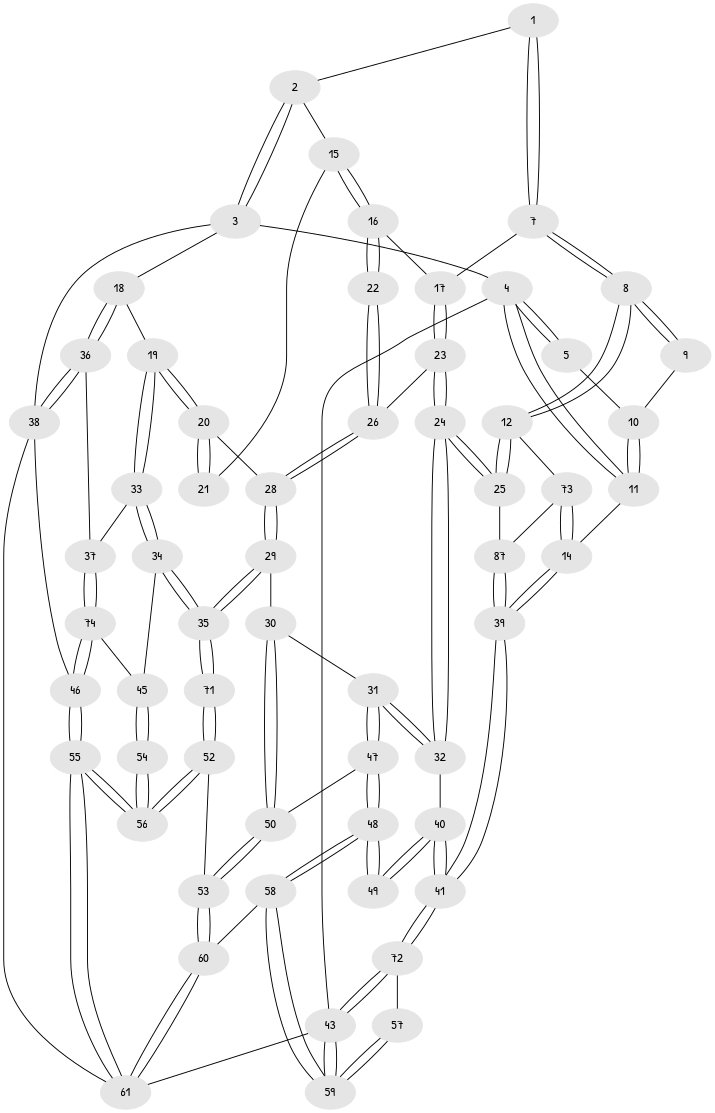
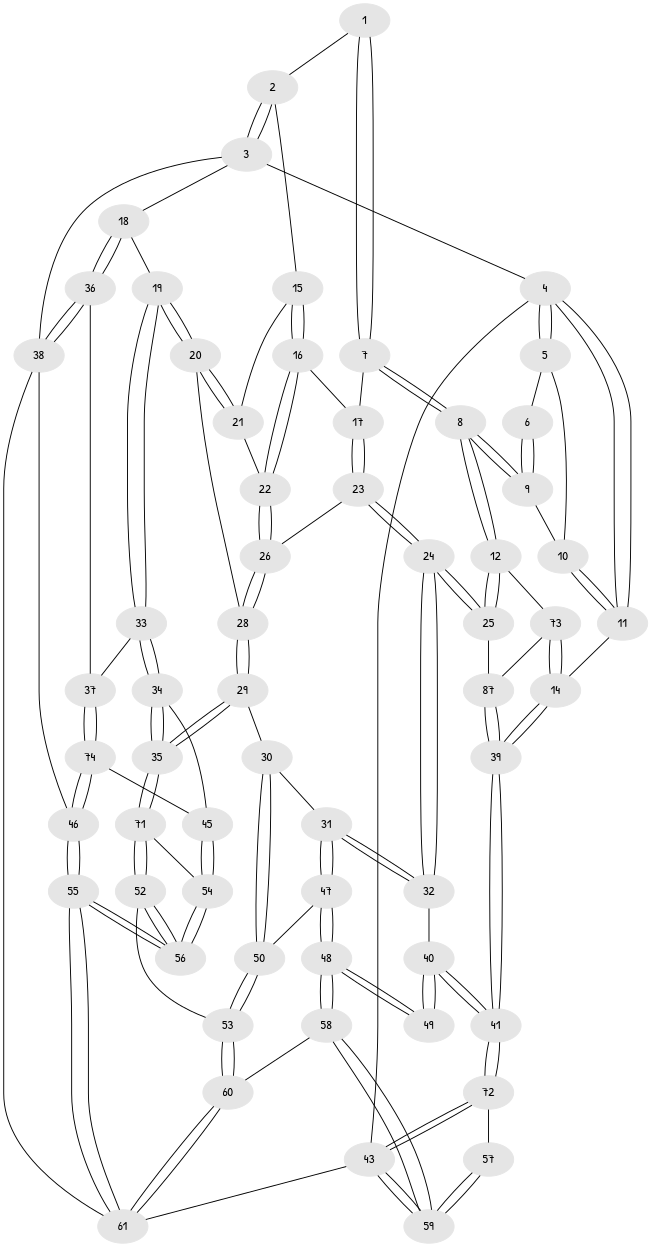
none -> (528, 422)
none -> (252, 456)
none -> (174, 858)
